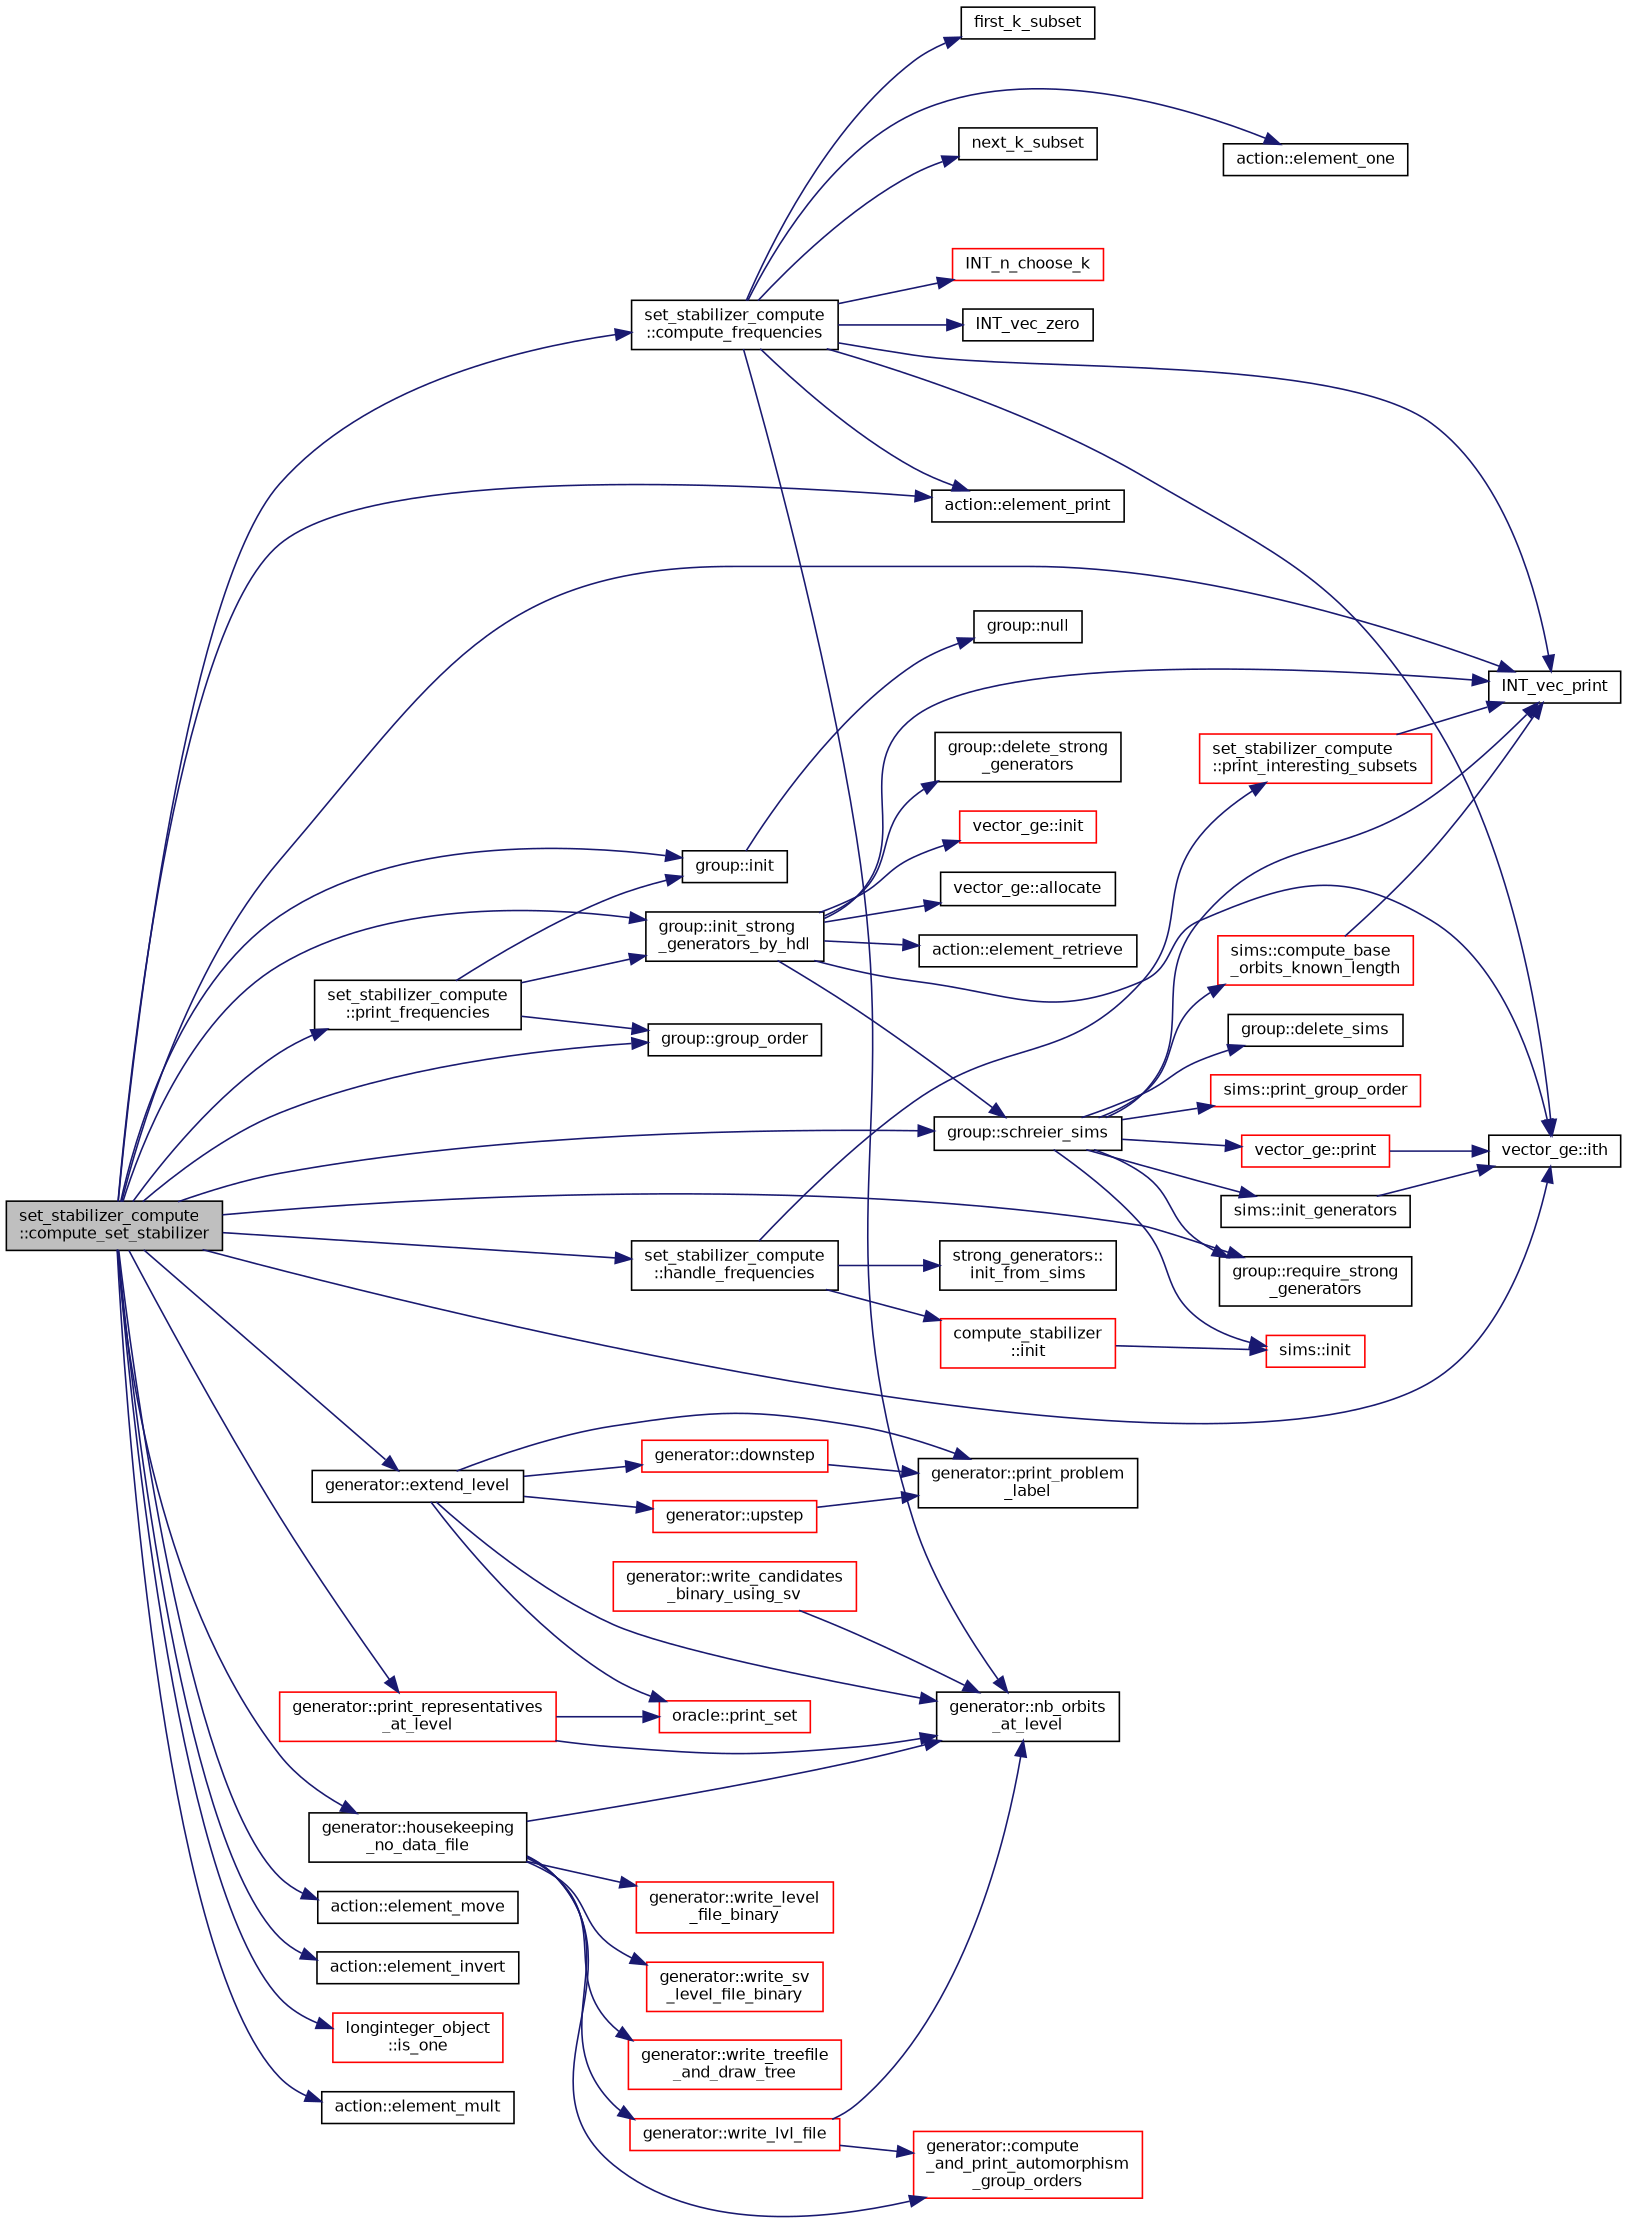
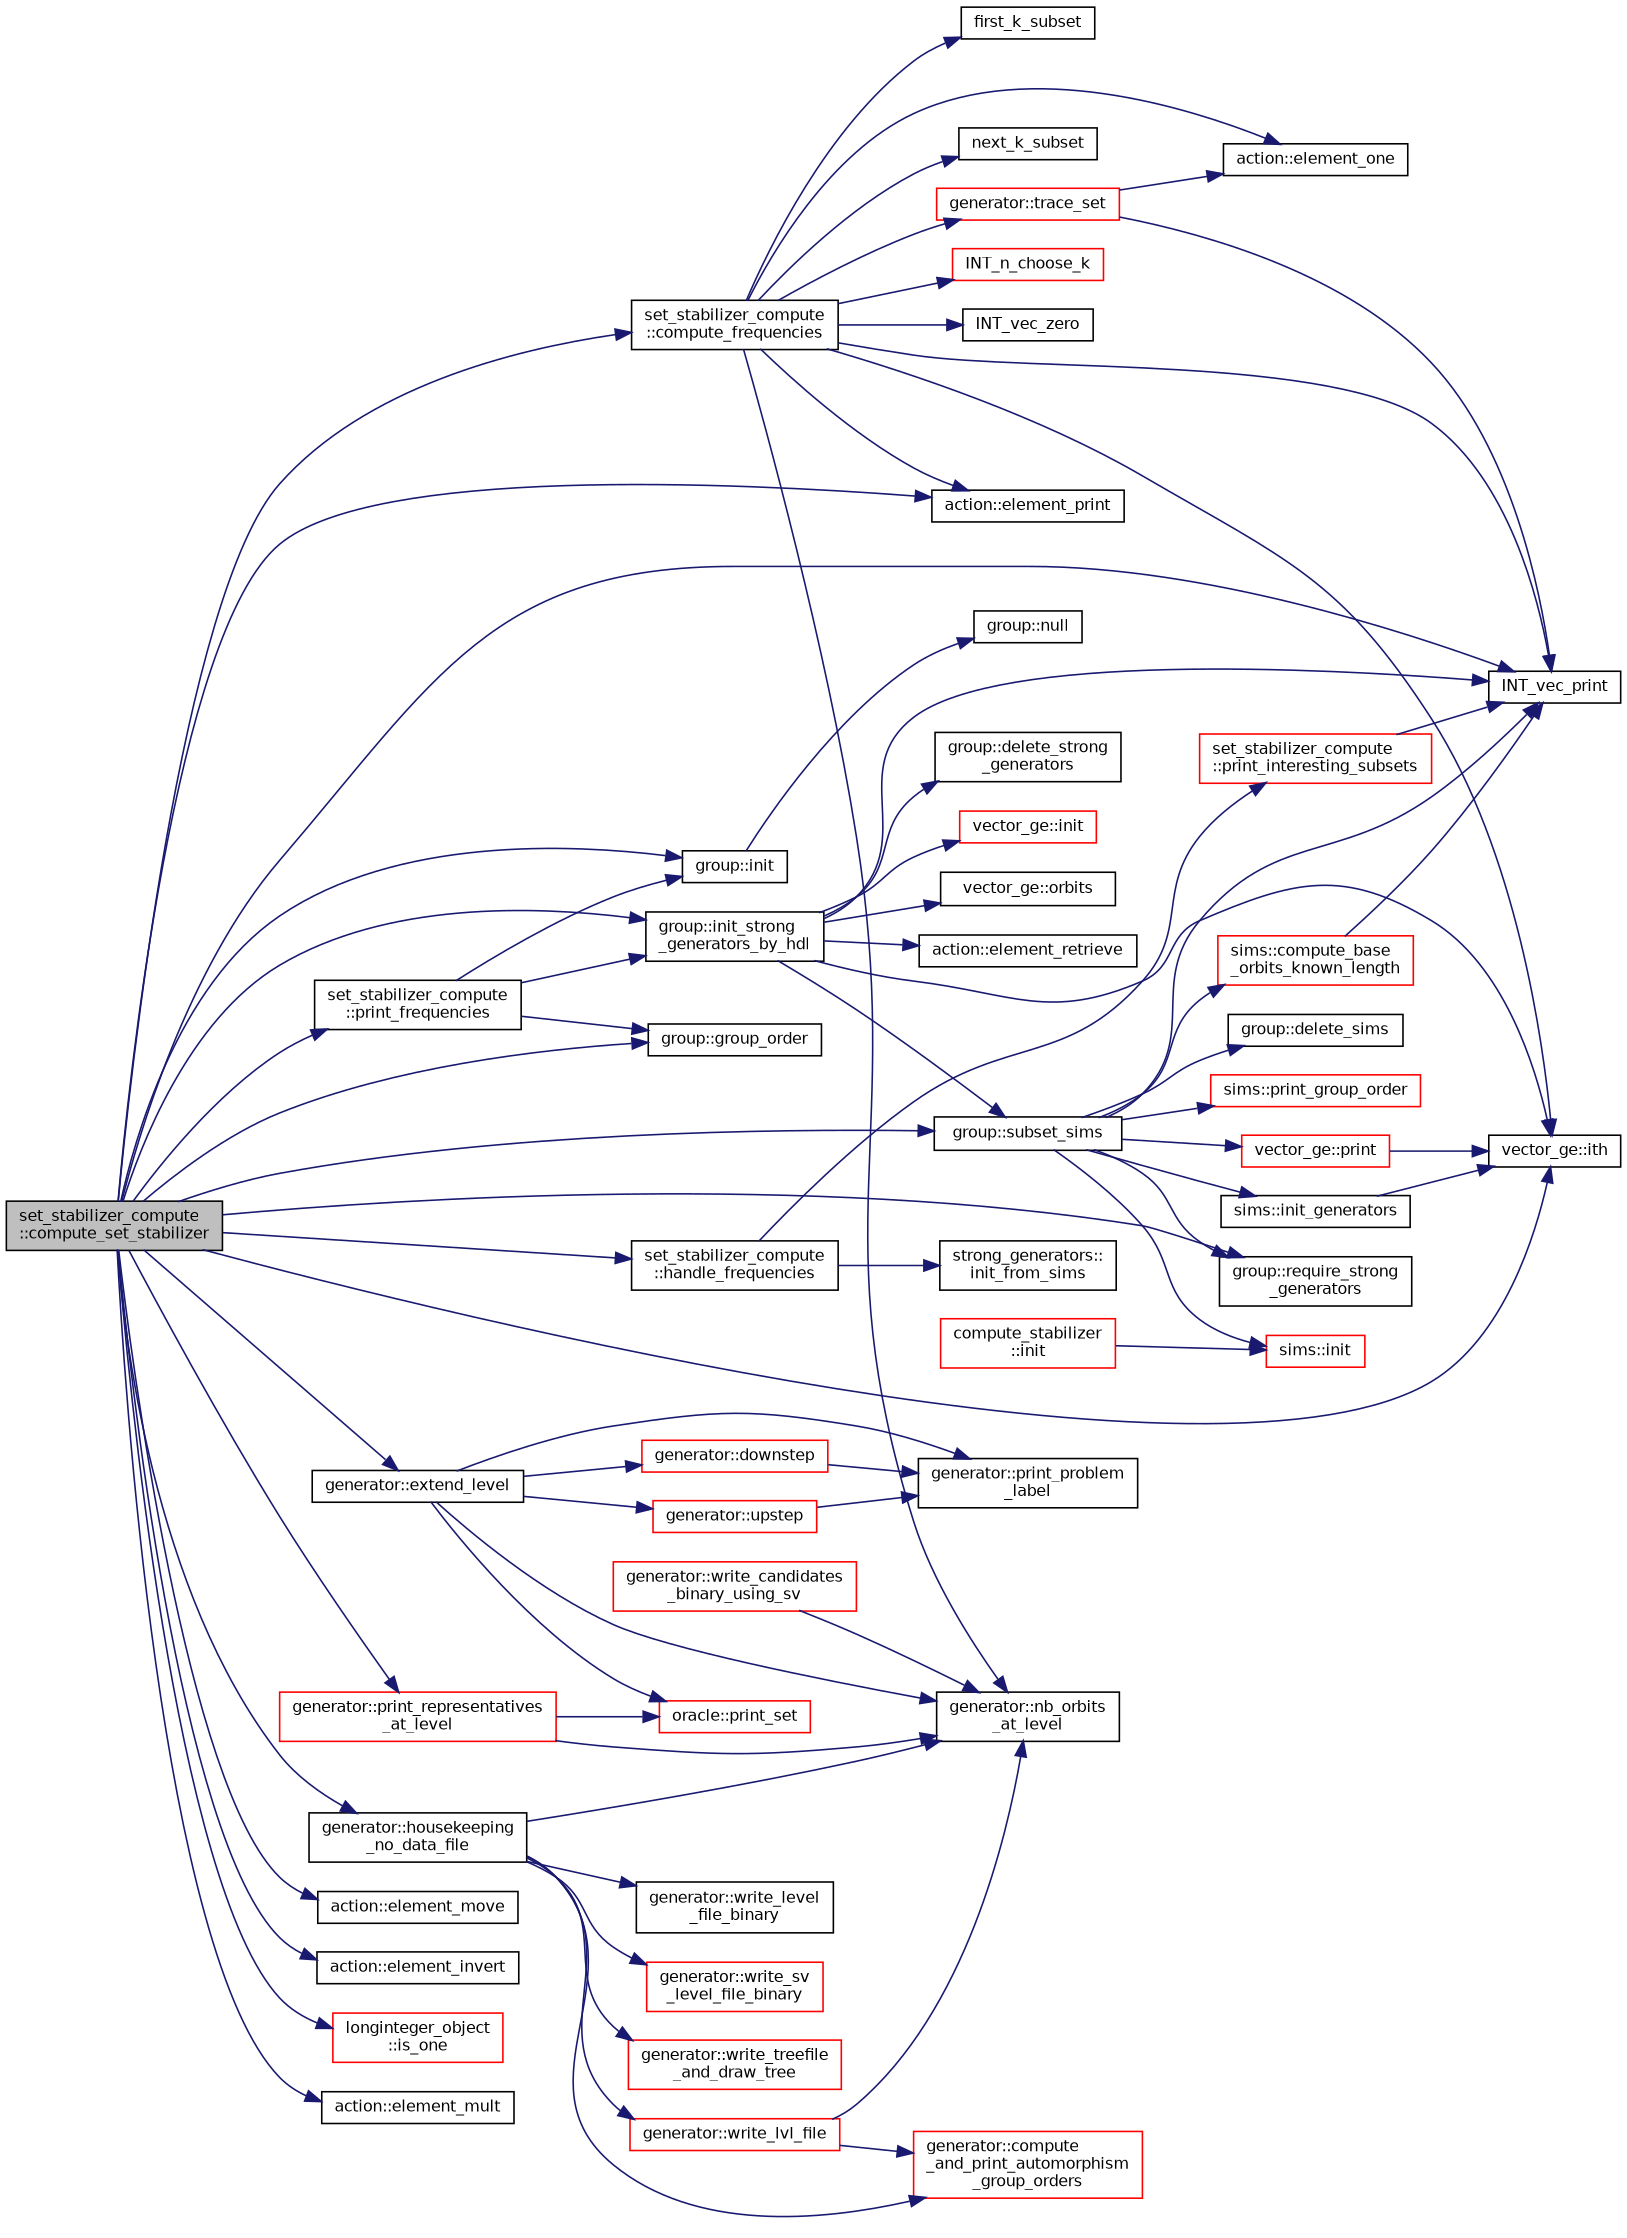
none -> (1028, 204)
(1028, 889) -> (1028, 889)
(1028, 1134) -> (1028, 1134)
(883, 1305) -> none
(735, 1907) -> (735, 1907)
